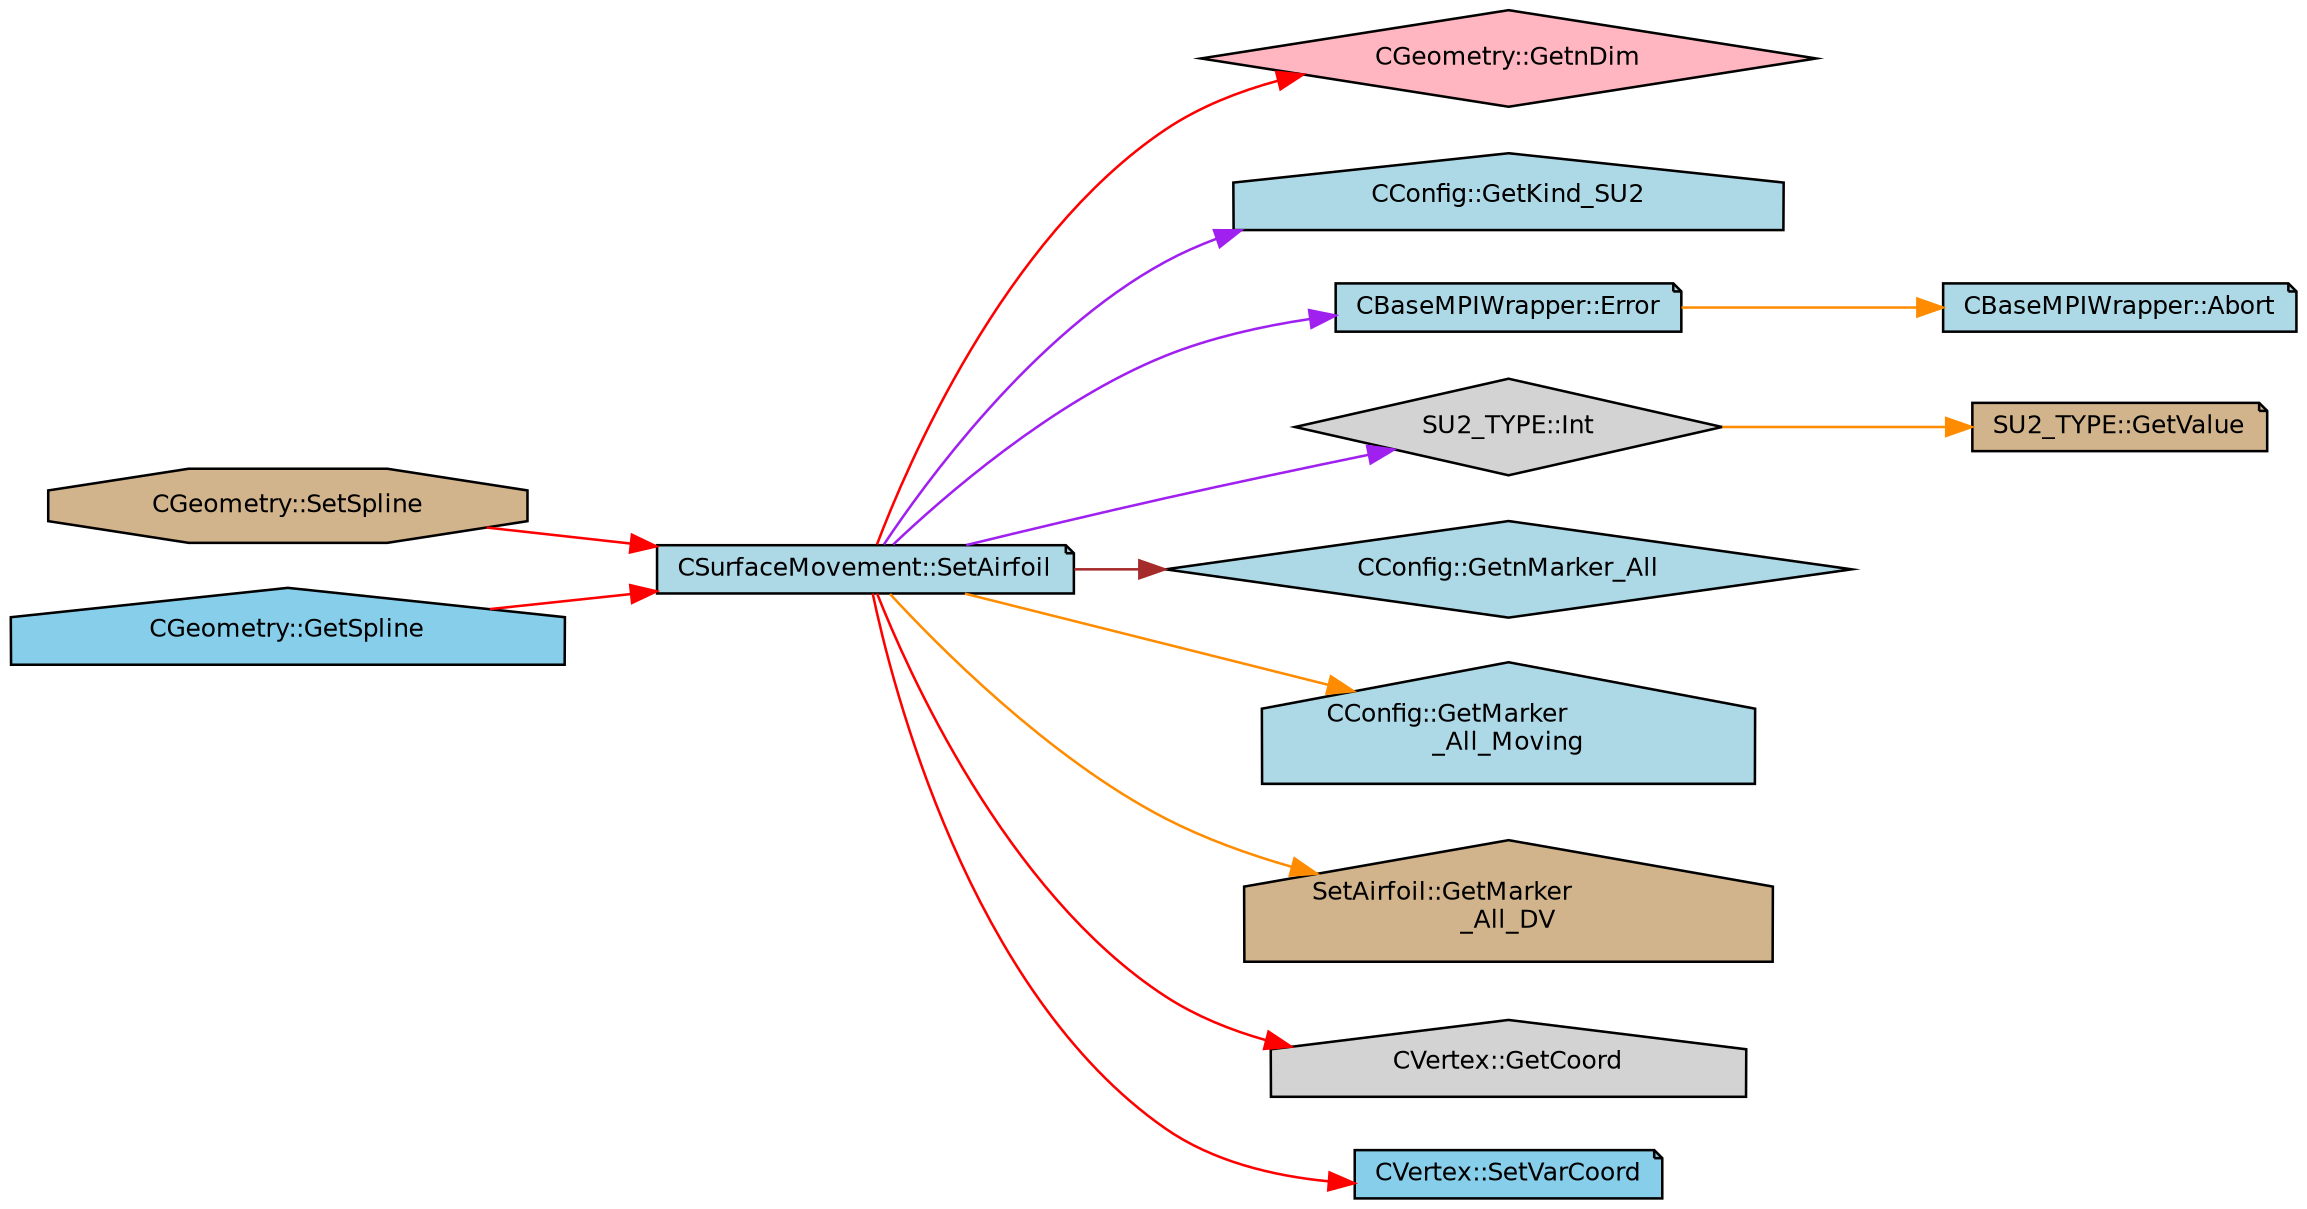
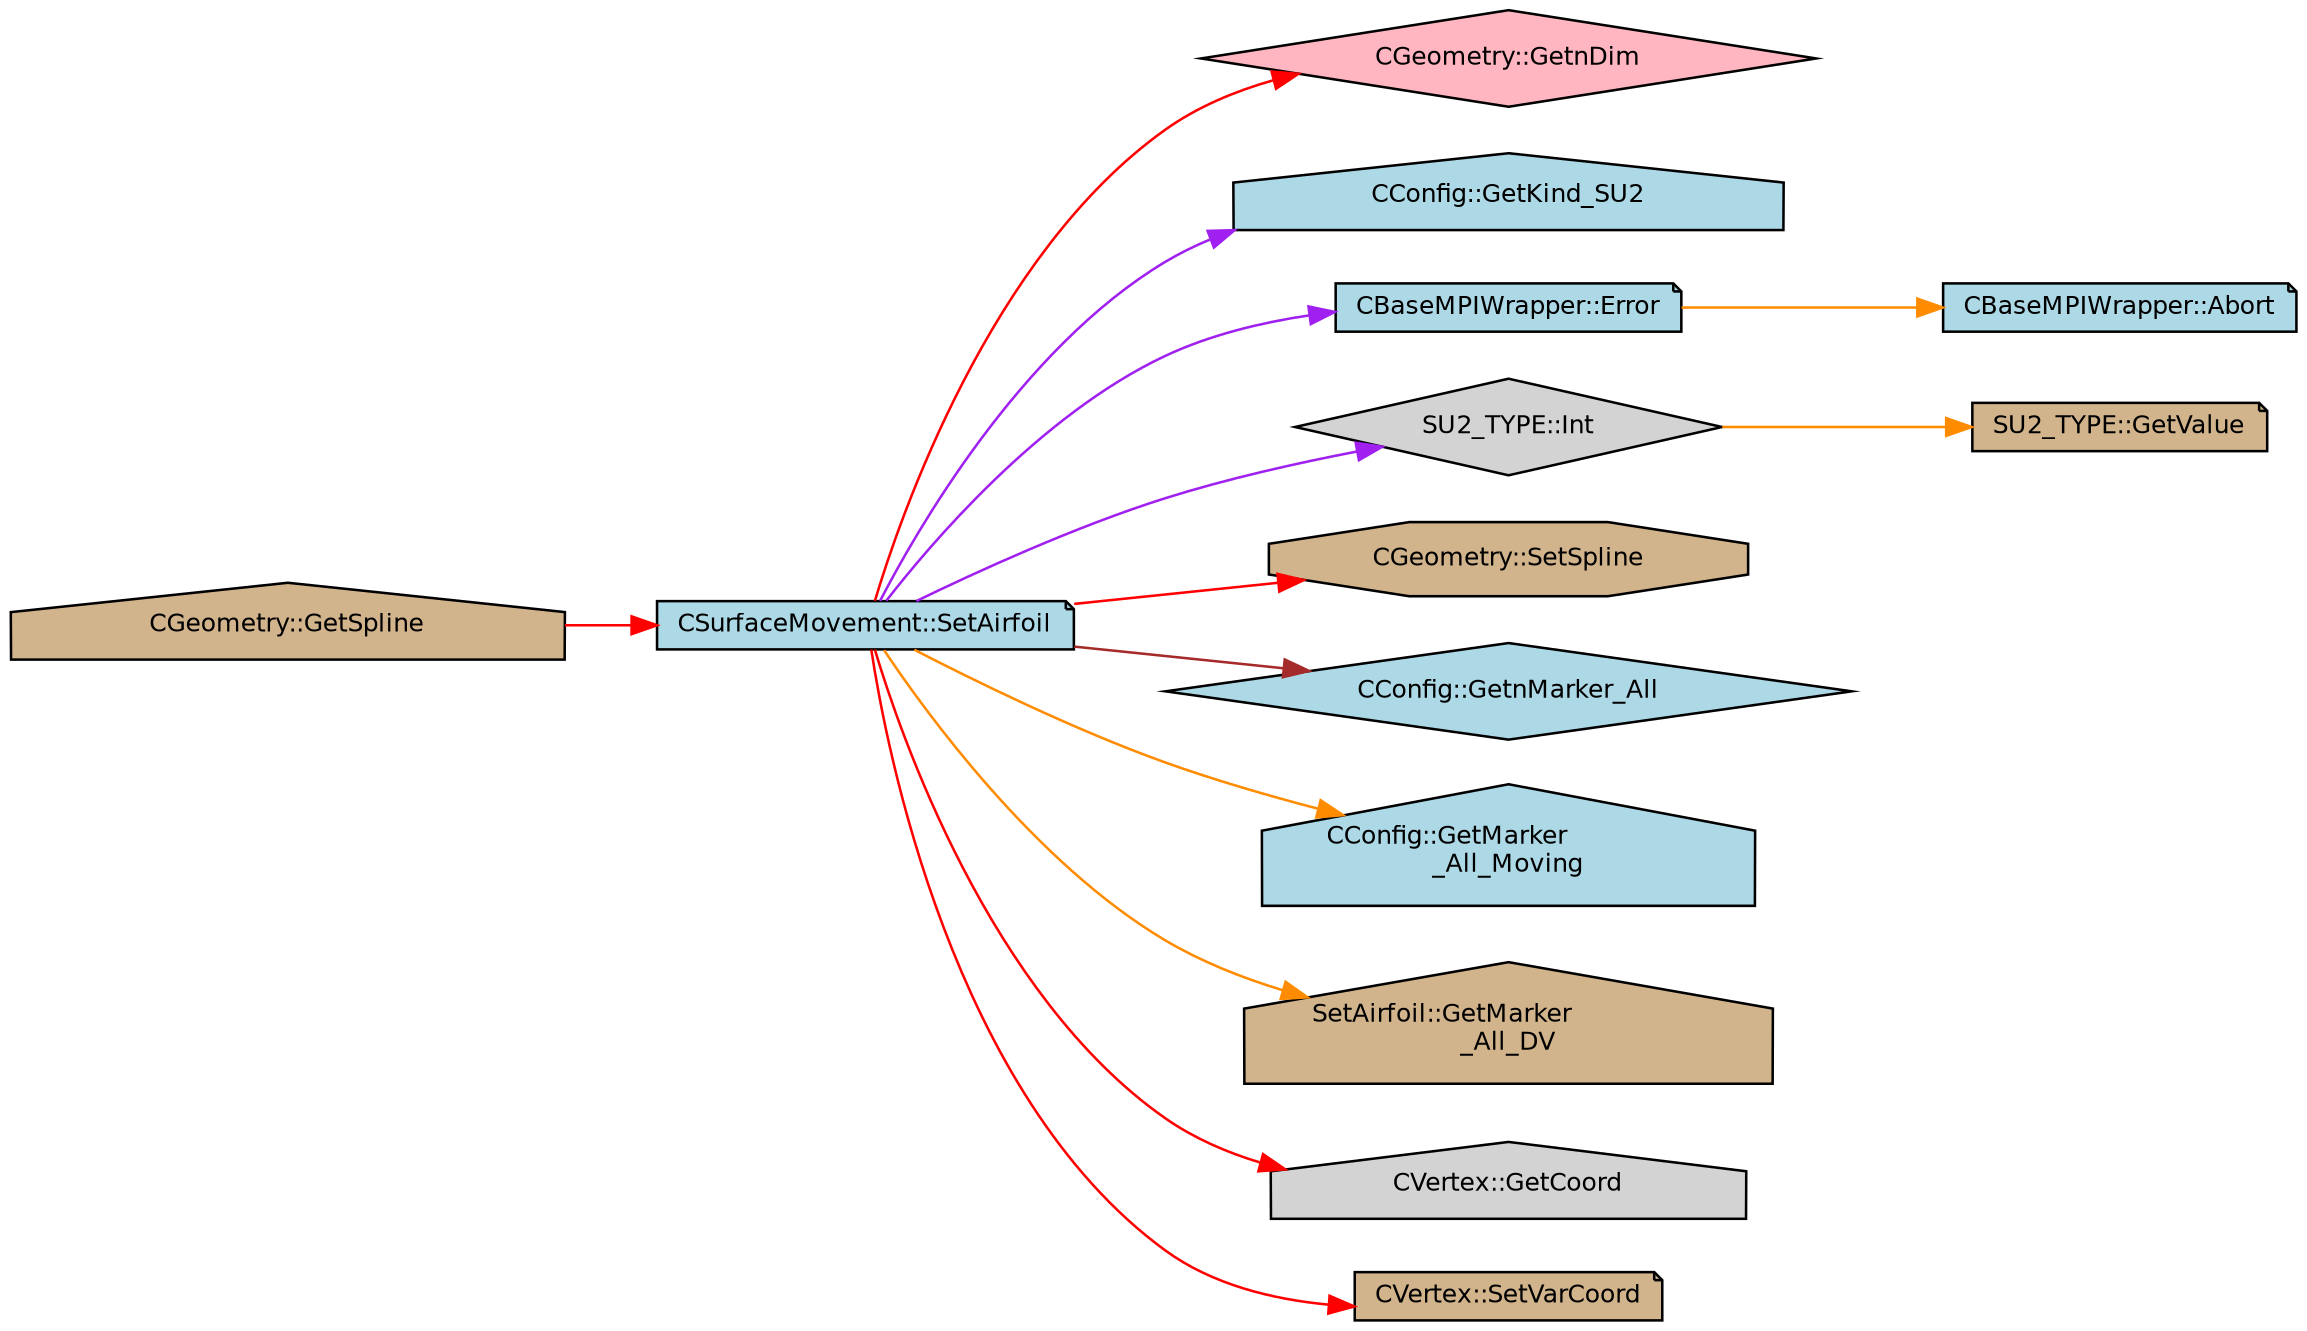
(559, 536) -> (1176, 593)
(288, 630) -> (288, 625)
(1509, 1174) -> (1509, 1296)
